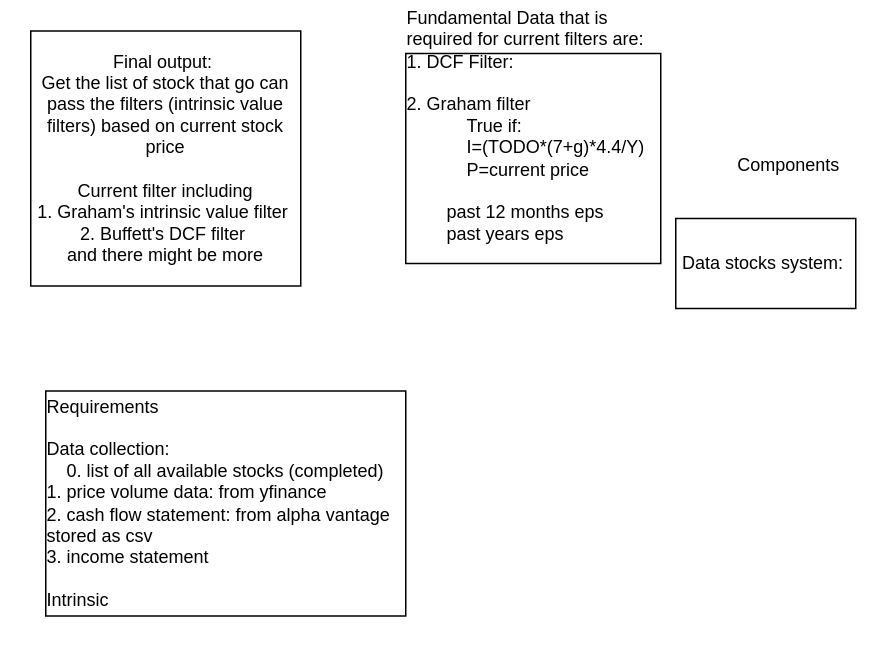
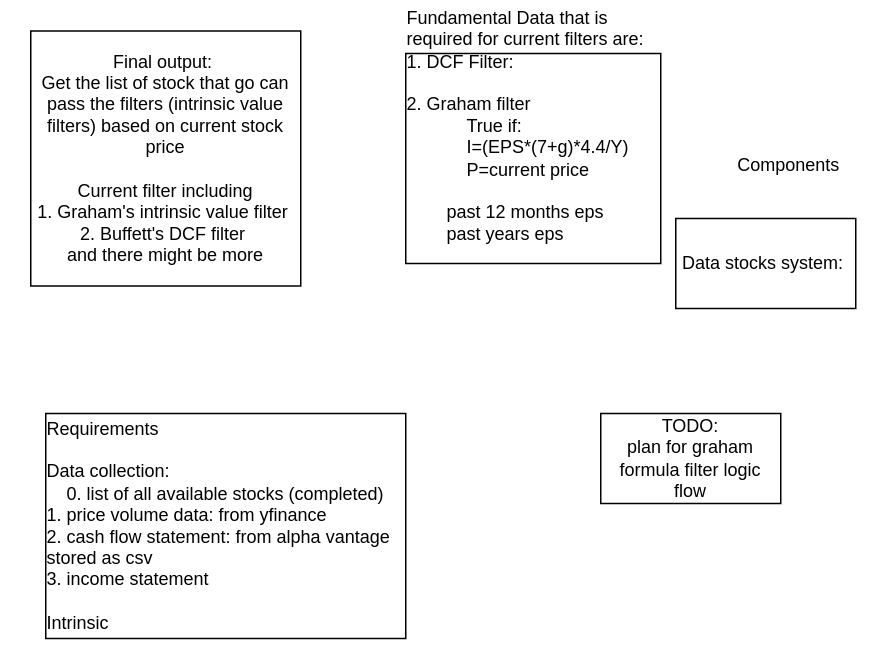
(533, 158) -> (533, 158)
none -> (691, 458)
(226, 503) -> (226, 526)
